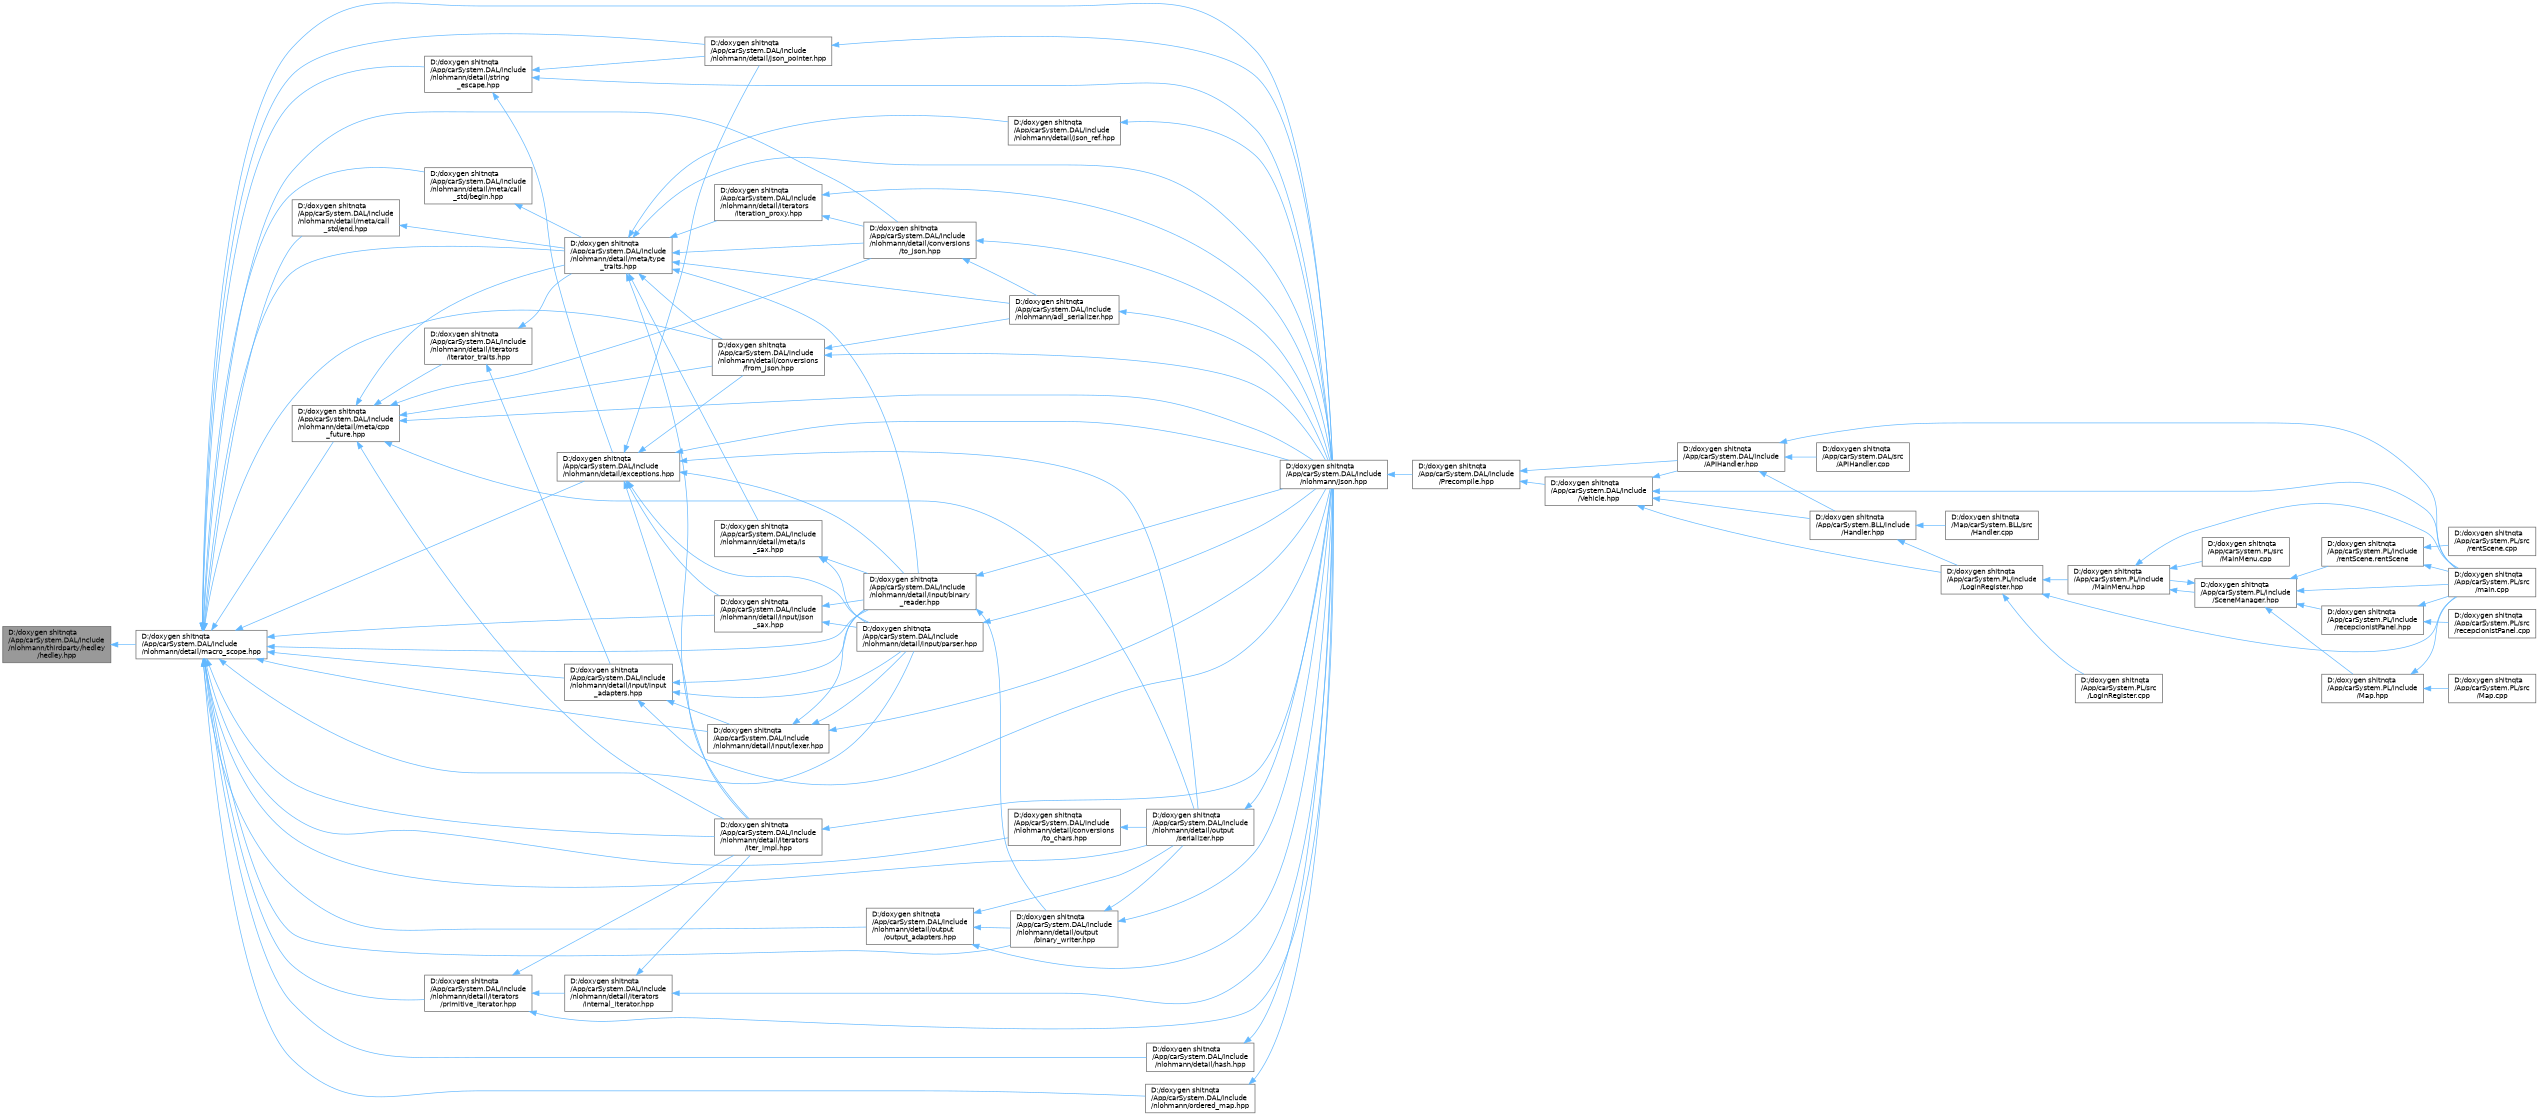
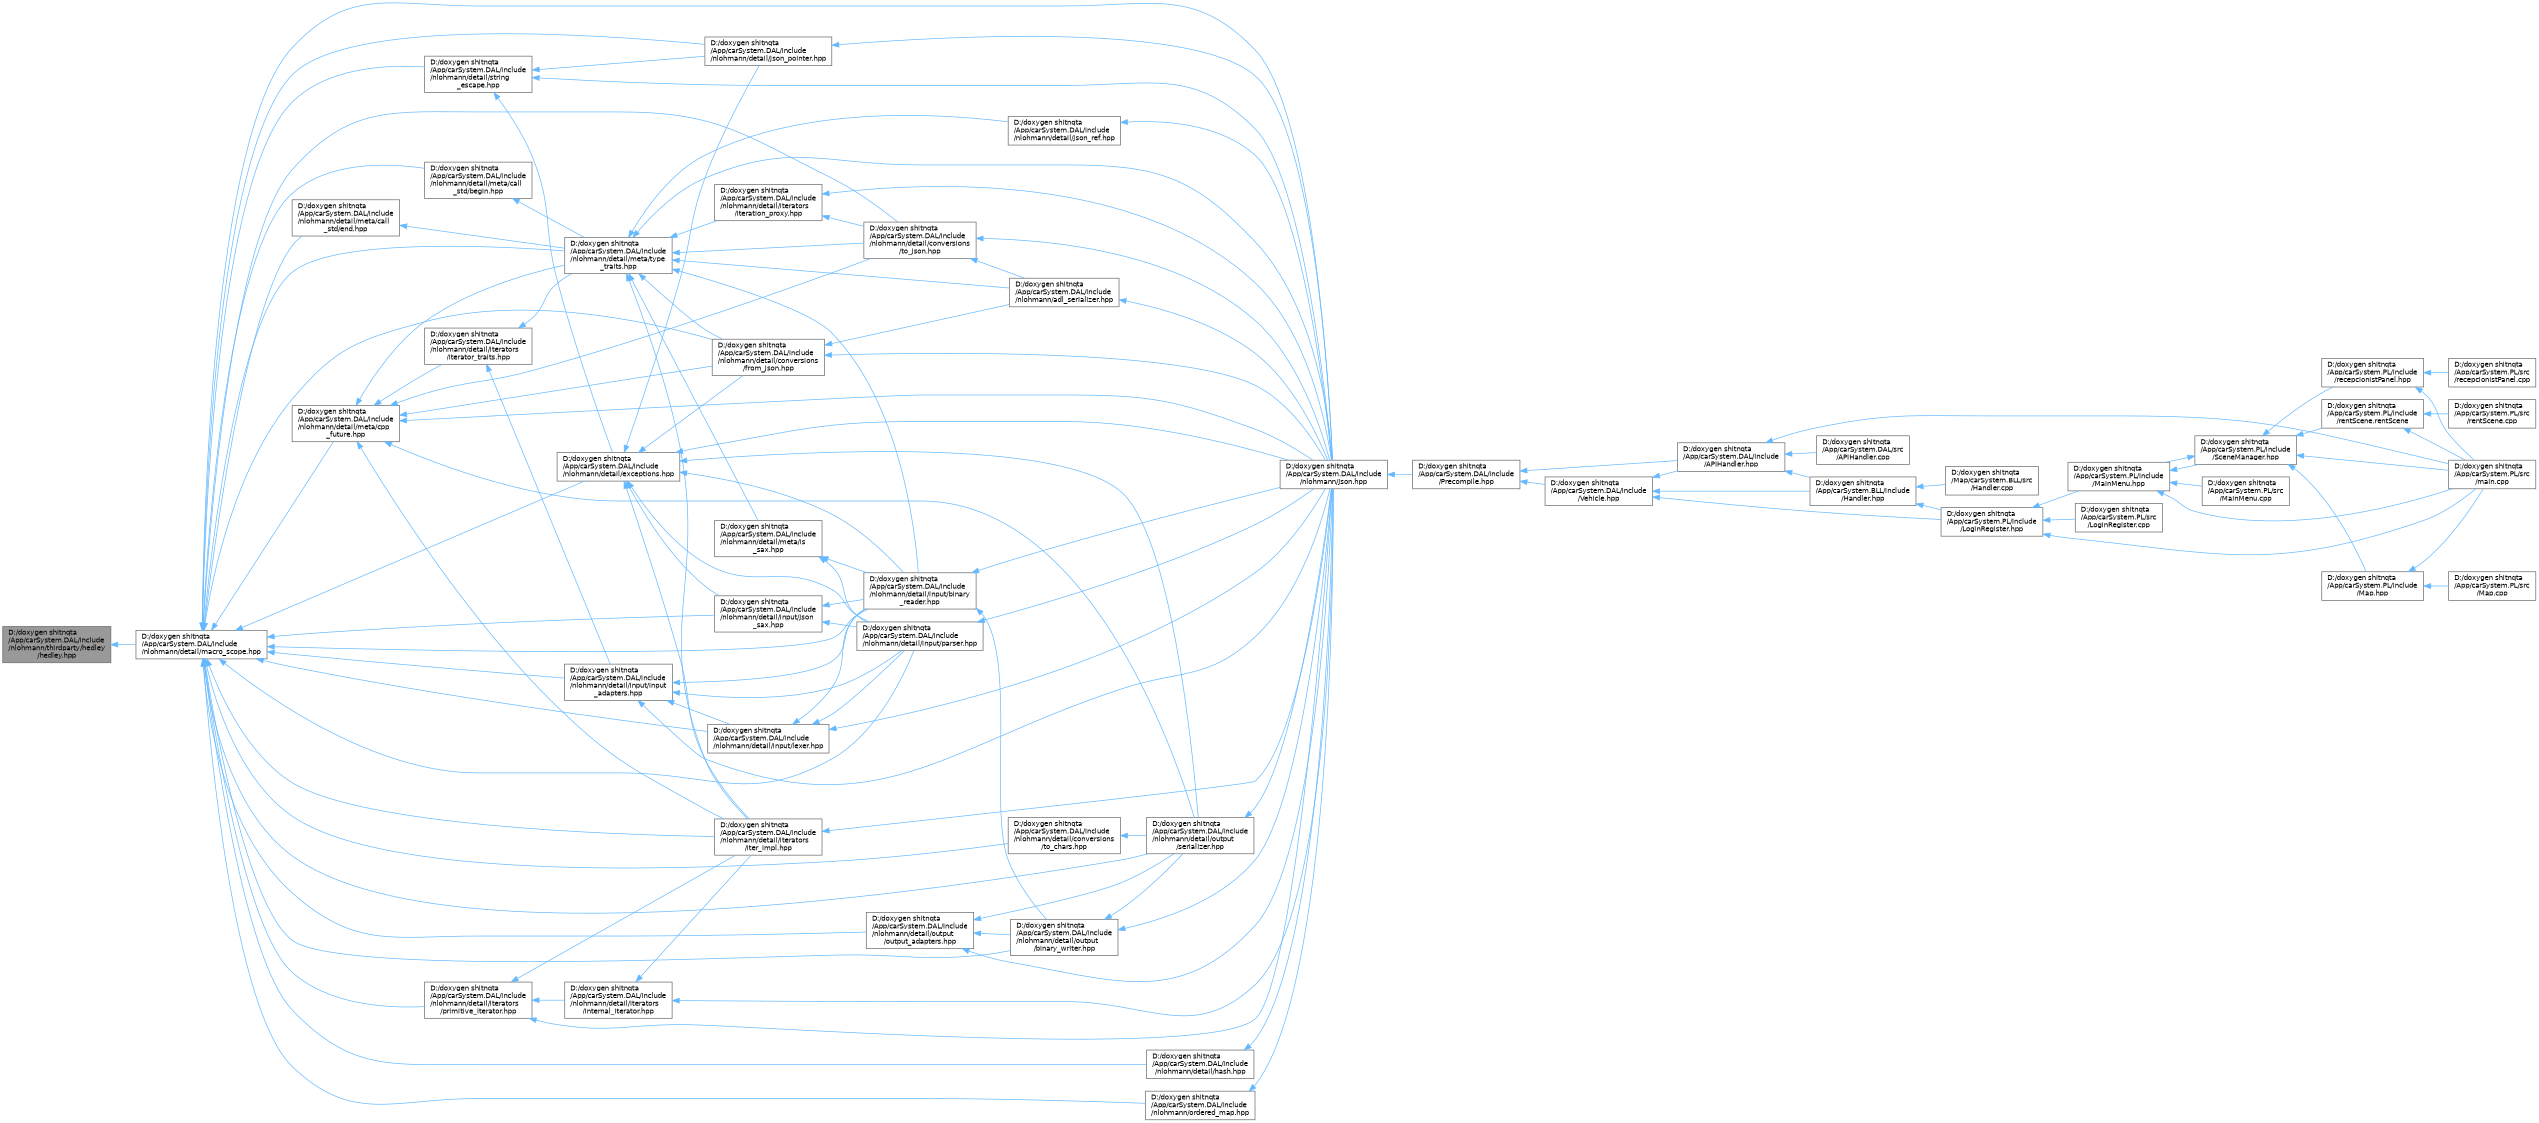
(2080, 491) -> none
